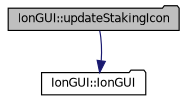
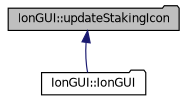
(101, 46) -> (86, 58)
